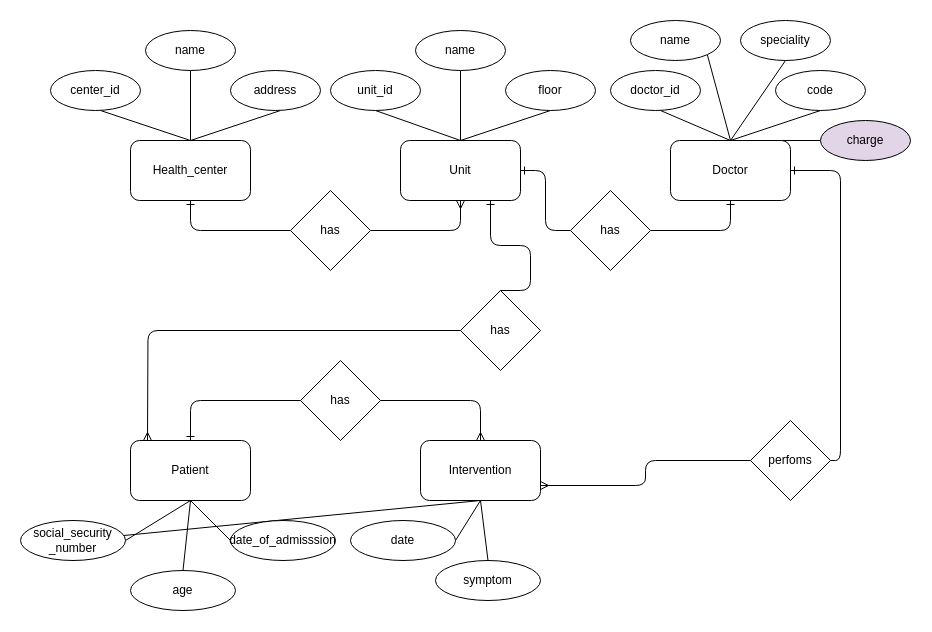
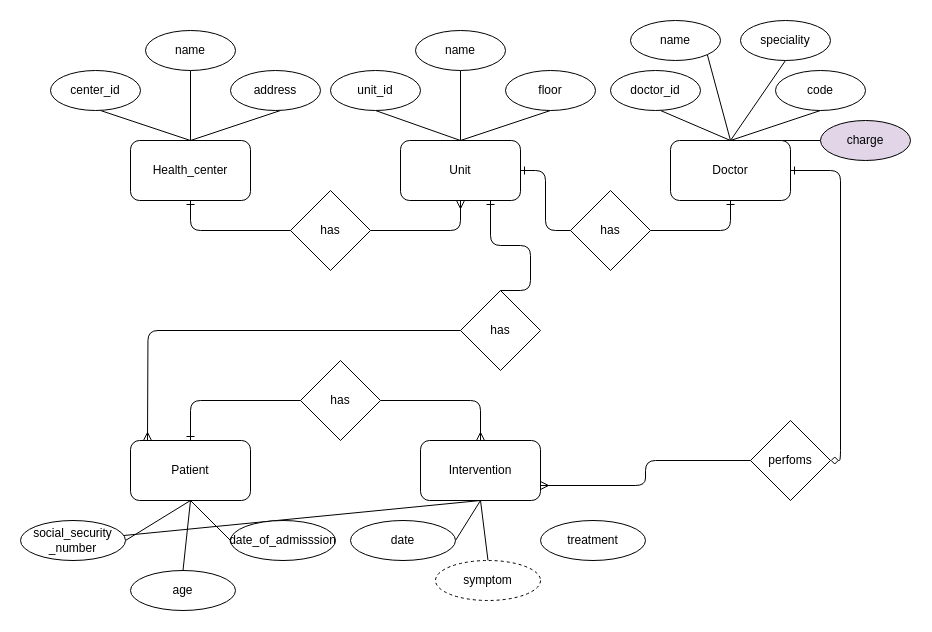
(837, 460) -> (840, 459)
none -> (593, 541)
(488, 581) -> (488, 581)
